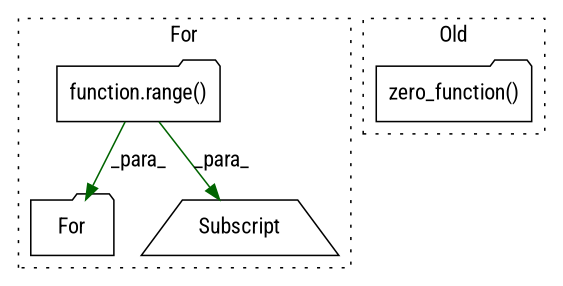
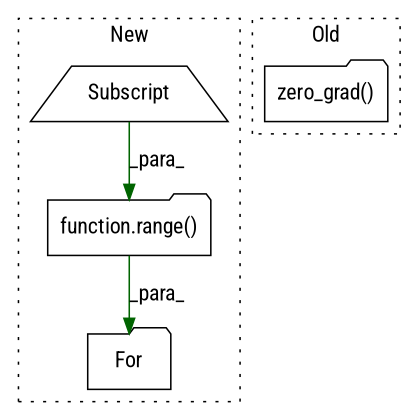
(185, 36) -> (129, 36)
(454, 94) -> (326, 94)
(184, 155) -> (129, 153)
